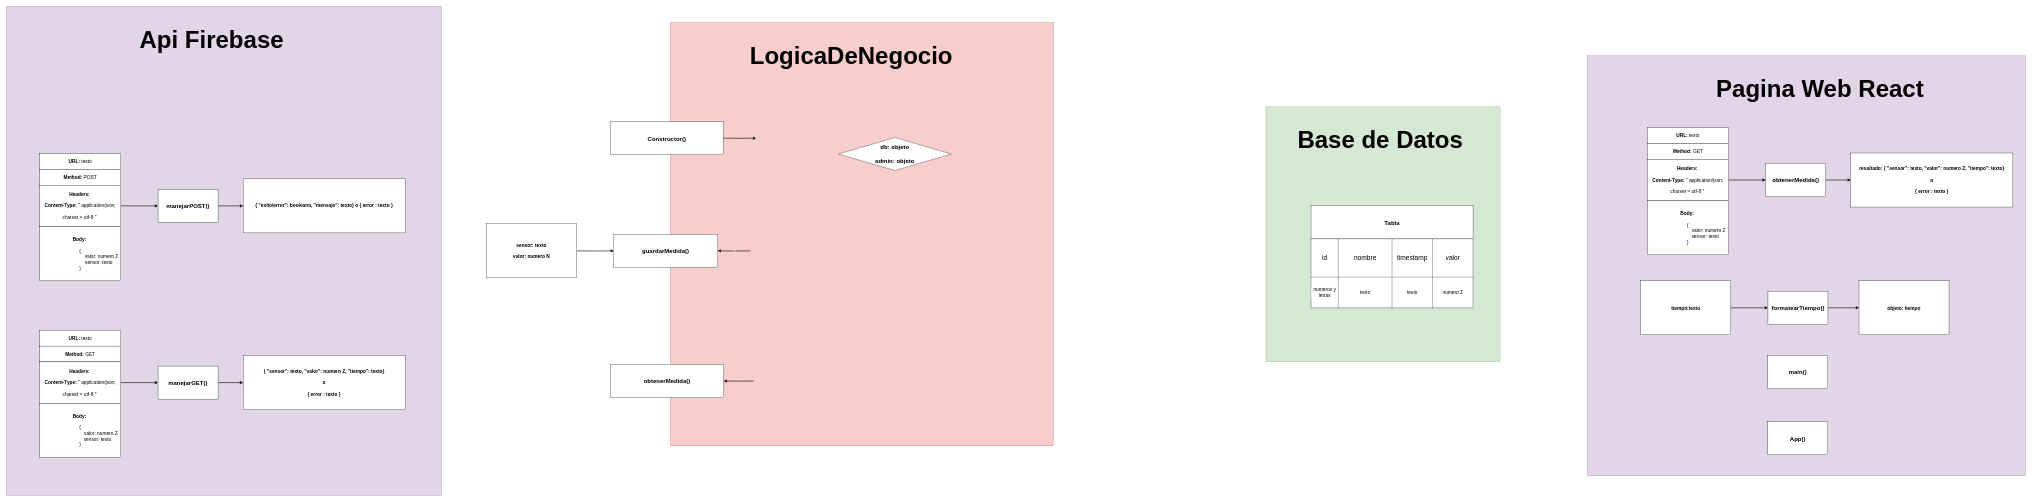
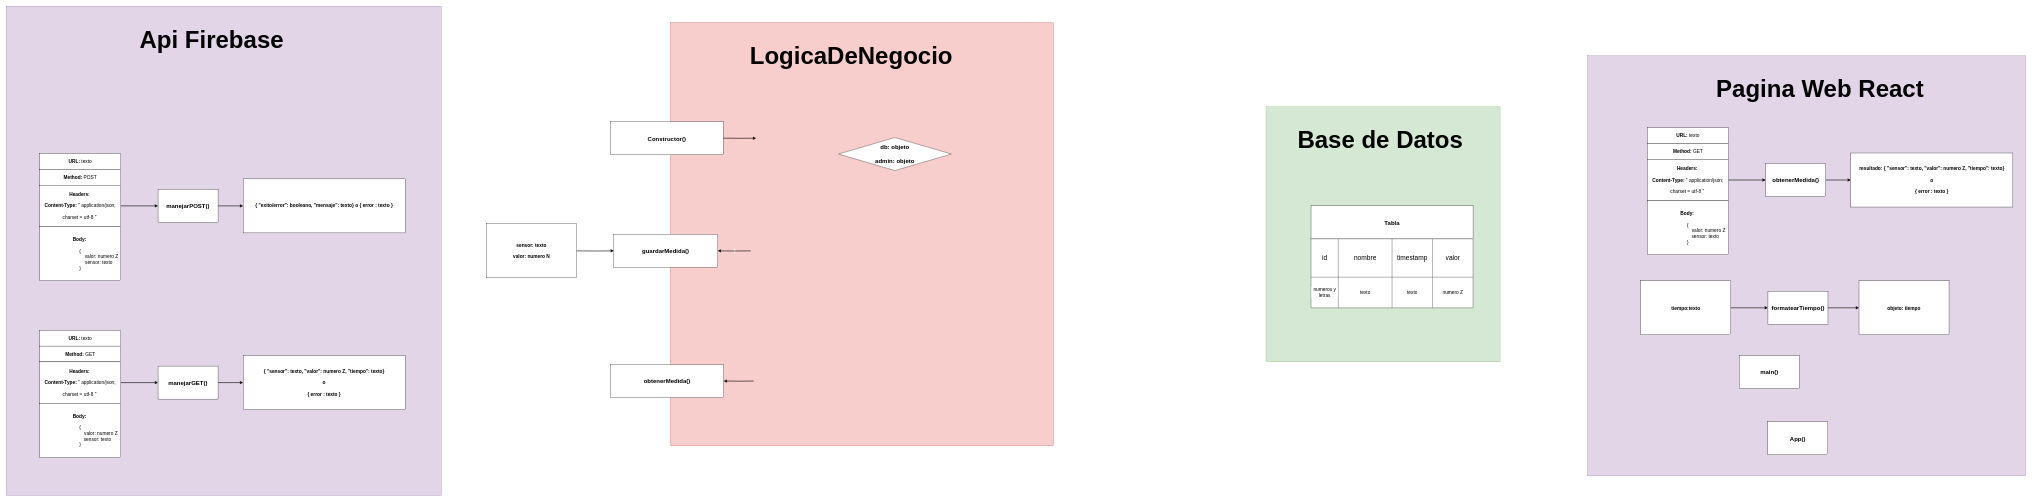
(1797, 372) -> (1769, 372)
